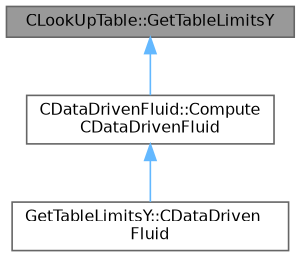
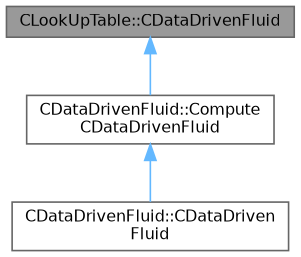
(150, 22) -> (150, 22)
(150, 226) -> (150, 226)
